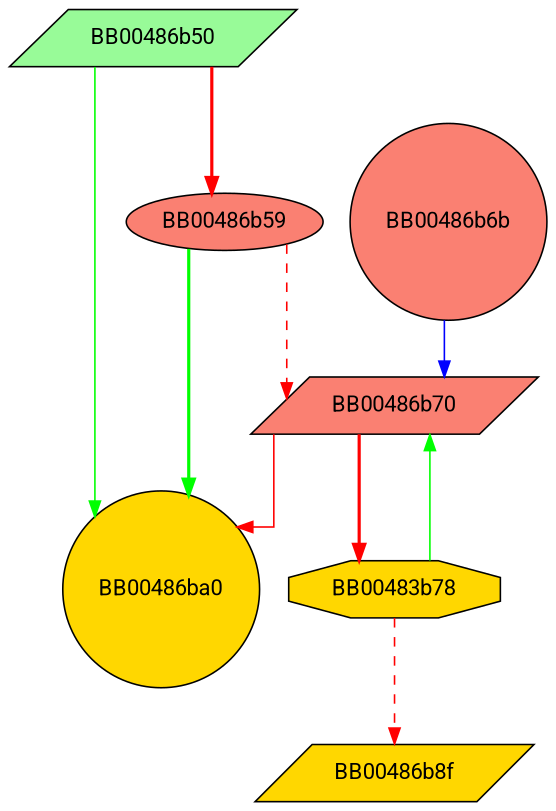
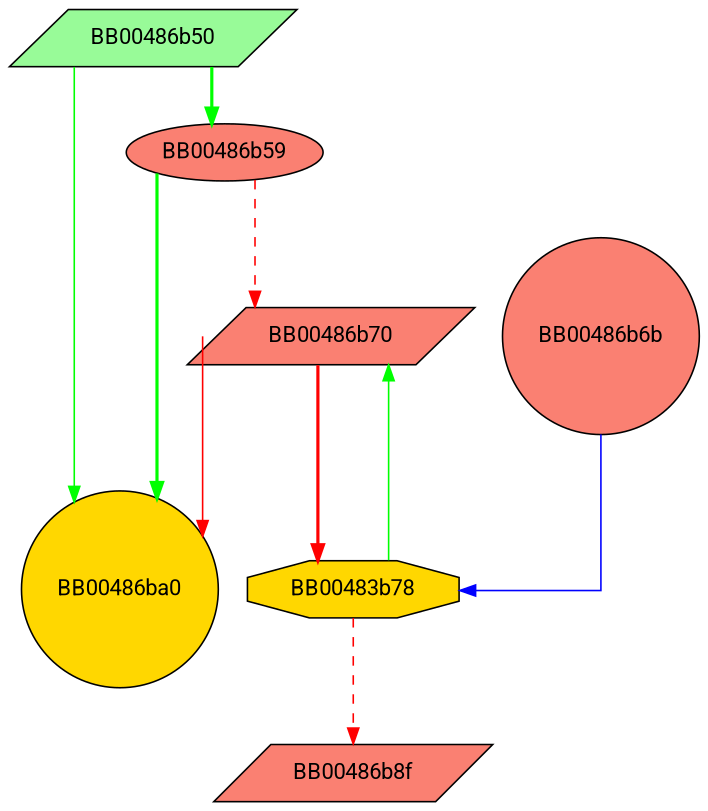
(212, 122) -> (212, 88)
(444, 341) -> (601, 575)
(395, 773) -> (353, 773)
